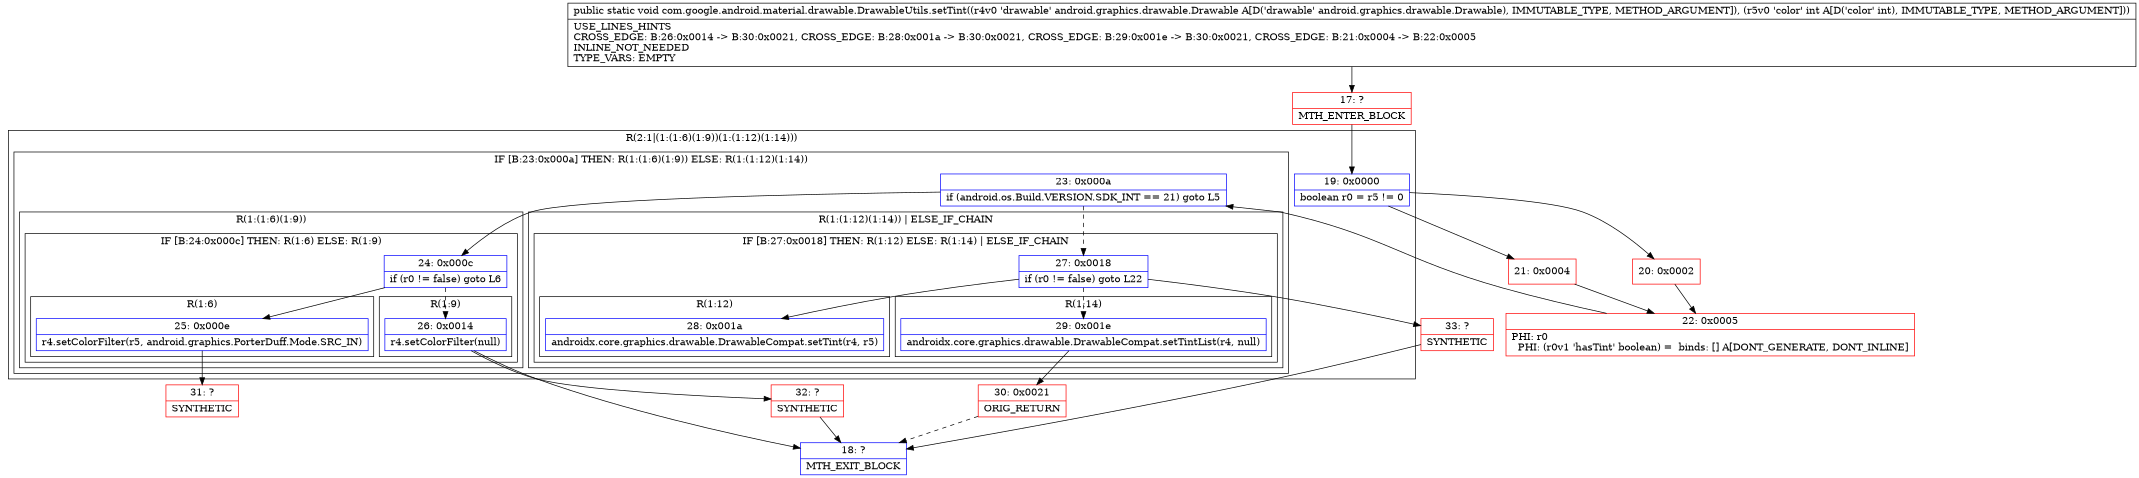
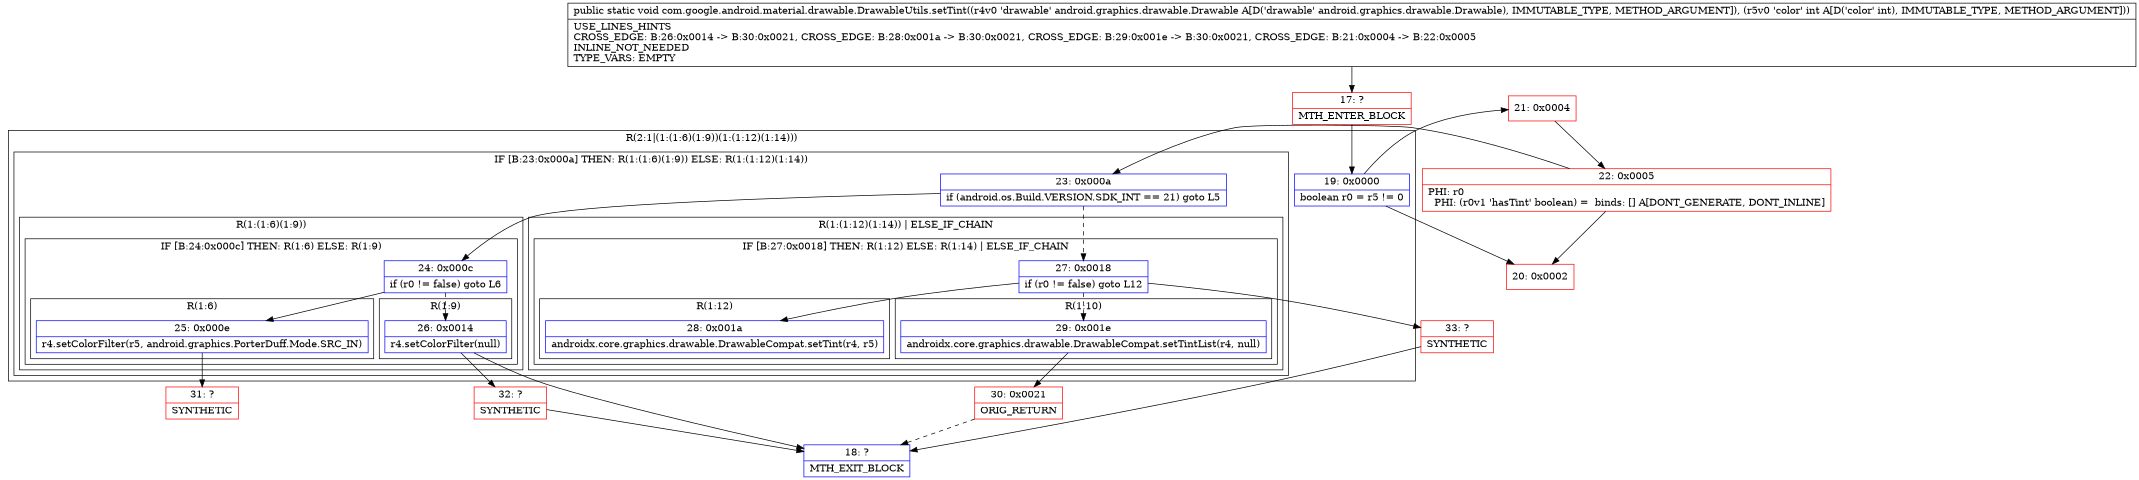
(1083, 279) -> (1083, 284)
(1683, 296) -> (1582, 235)
(1083, 305) -> (1083, 307)
